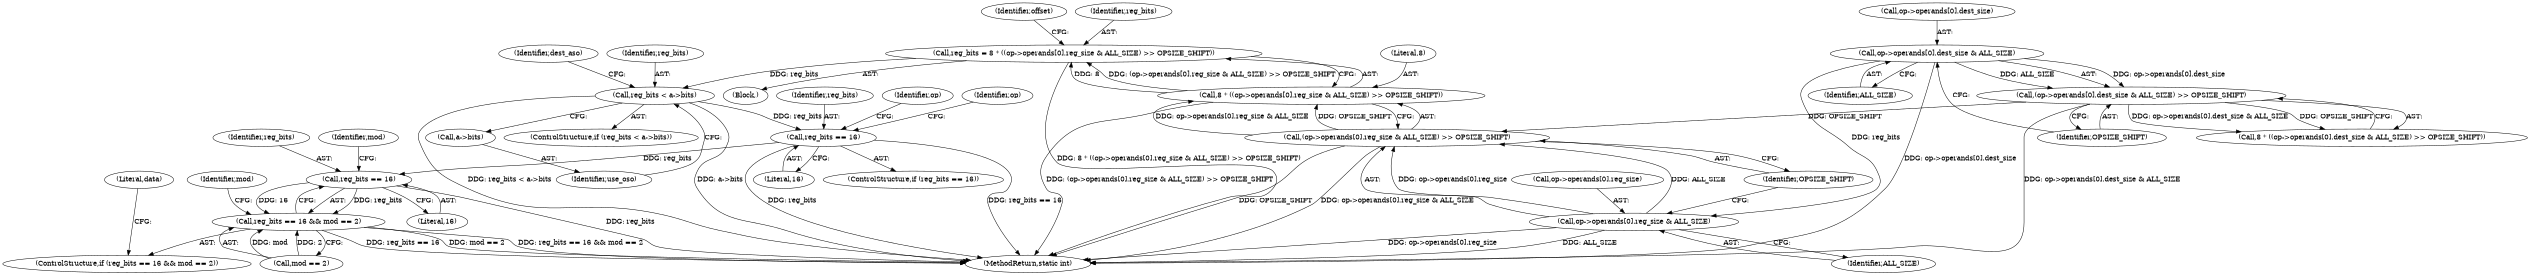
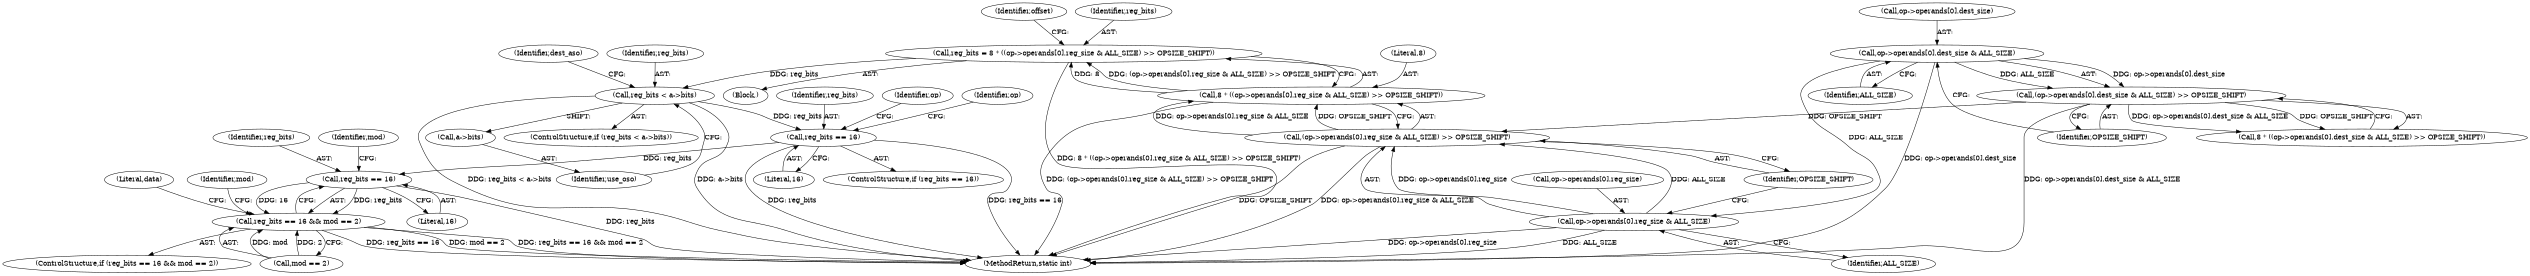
(580, 117) -> (580, 117)
(1876, 138) -> (1876, 138)
(133, 219) -> (202, 203)
